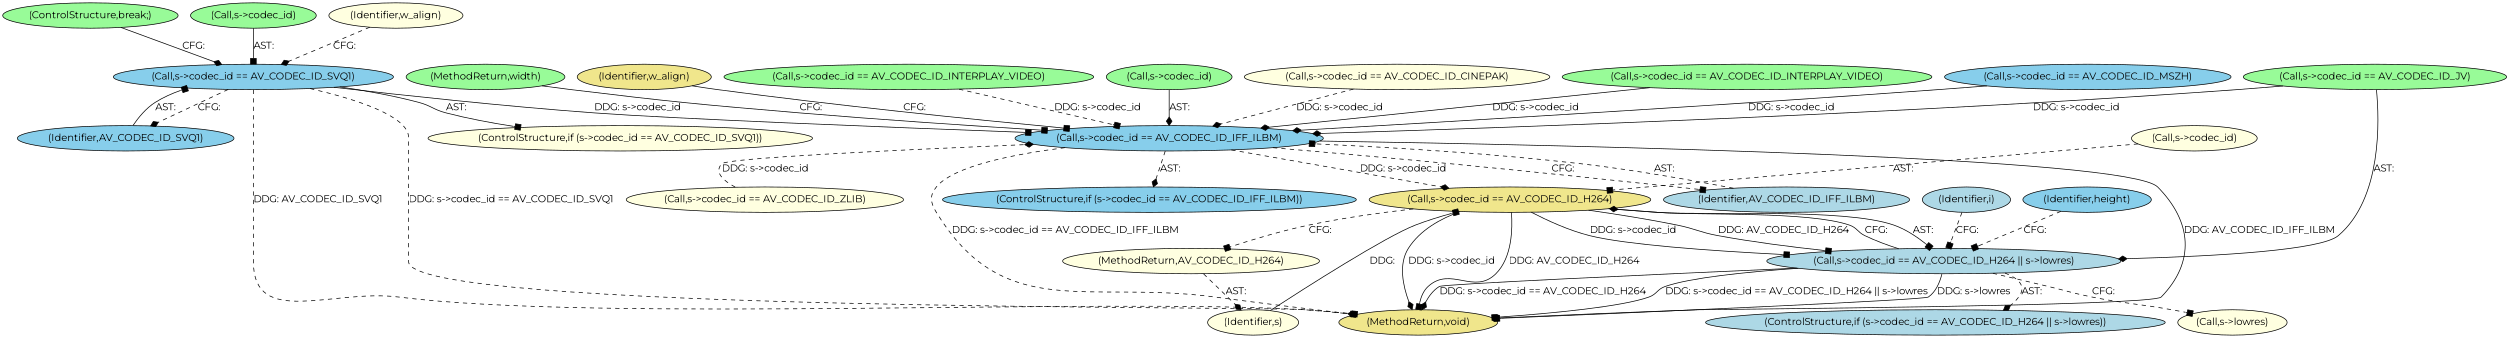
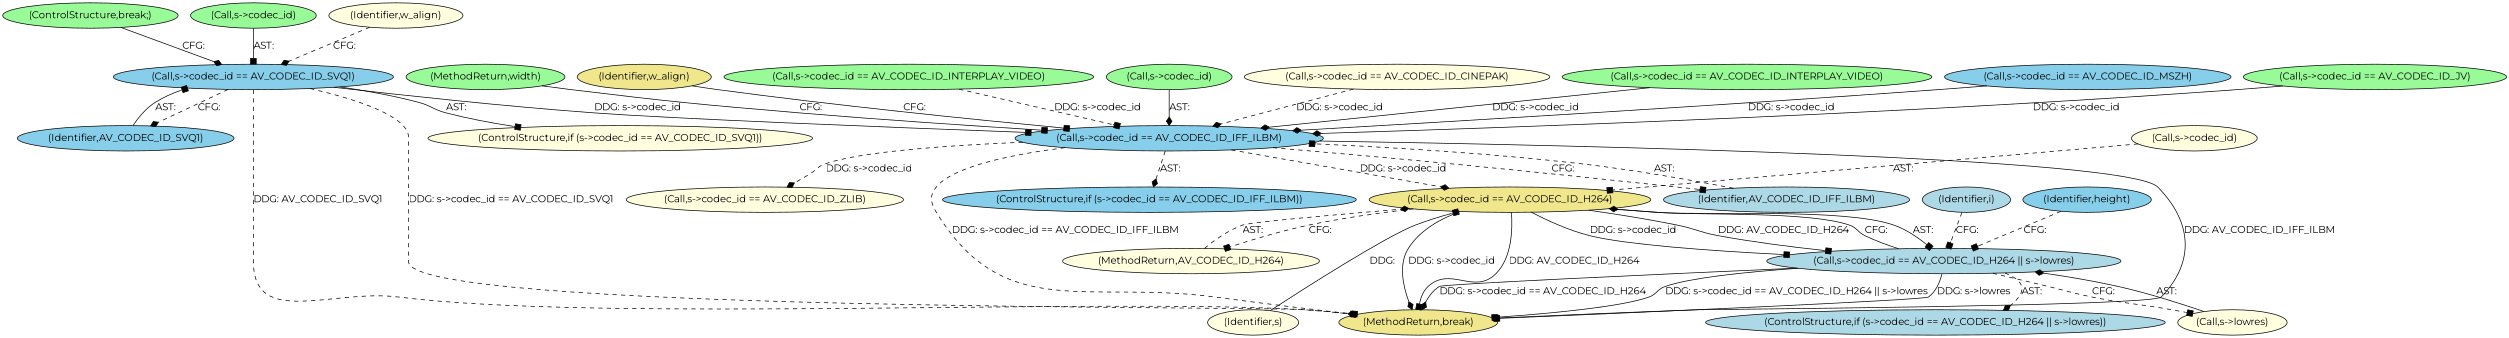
(857, 152) -> (905, 150)
(2311, 245) -> (2125, 288)
(1219, 289) -> (1299, 218)
(1418, 322) -> (1418, 322)
